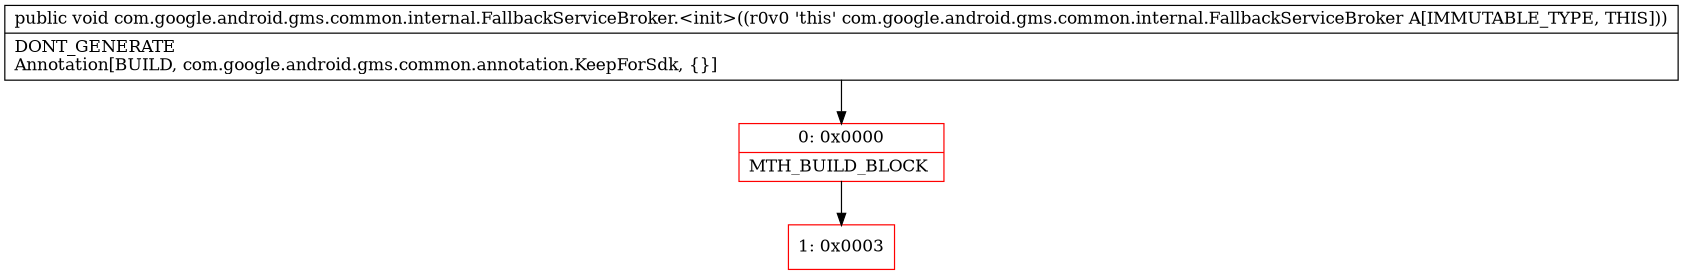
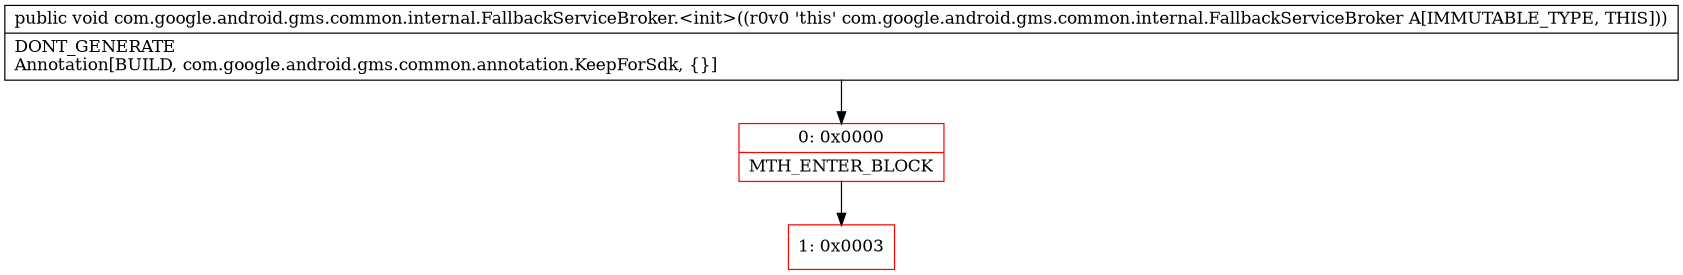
(838, 166) -> (841, 166)
